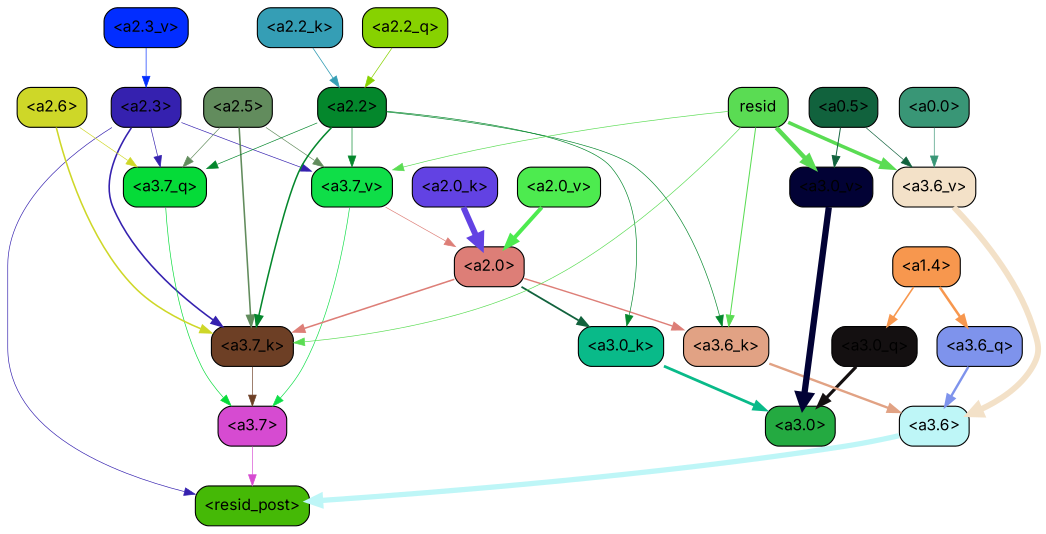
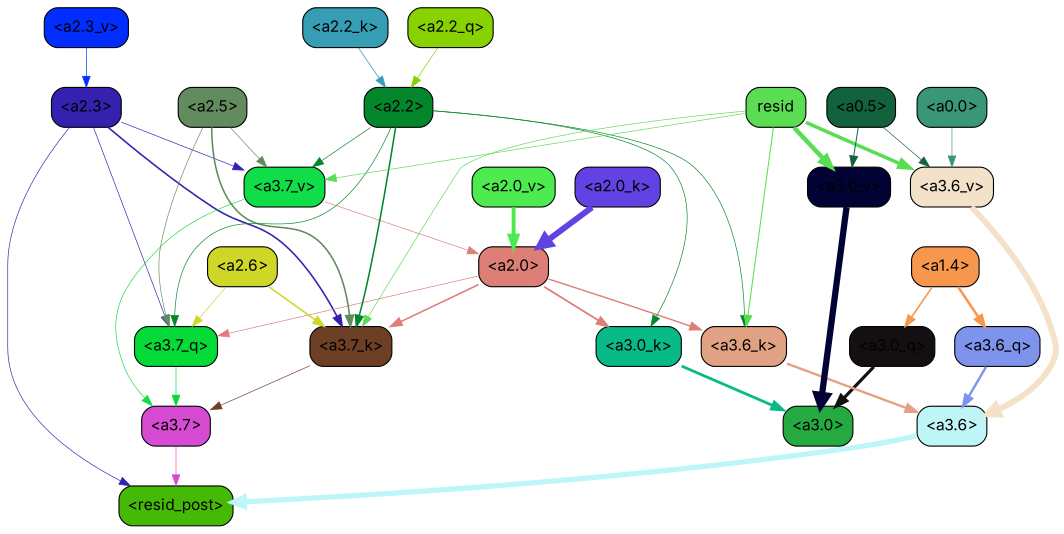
(550, 304) -> (571, 304)
none -> (341, 307)
